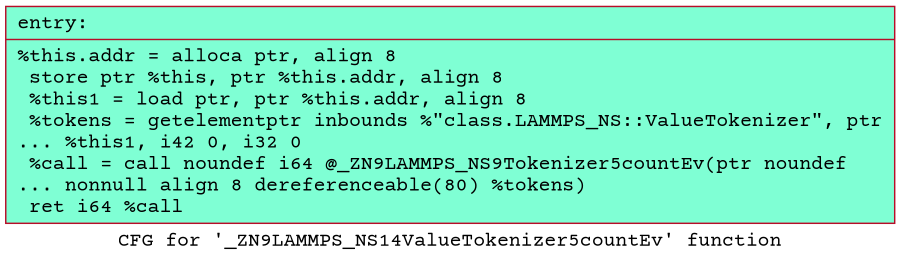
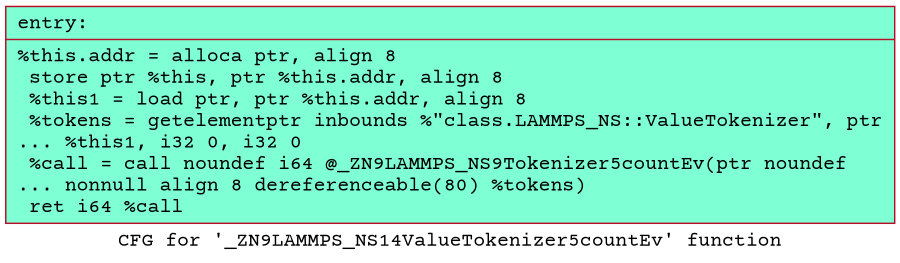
(160, 141) -> (160, 141)
